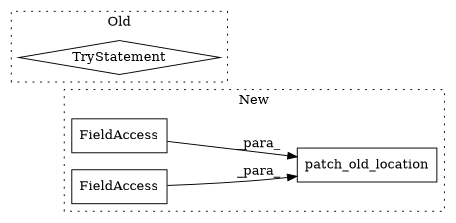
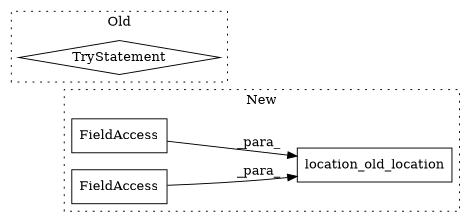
(367, 165) -> (375, 165)
